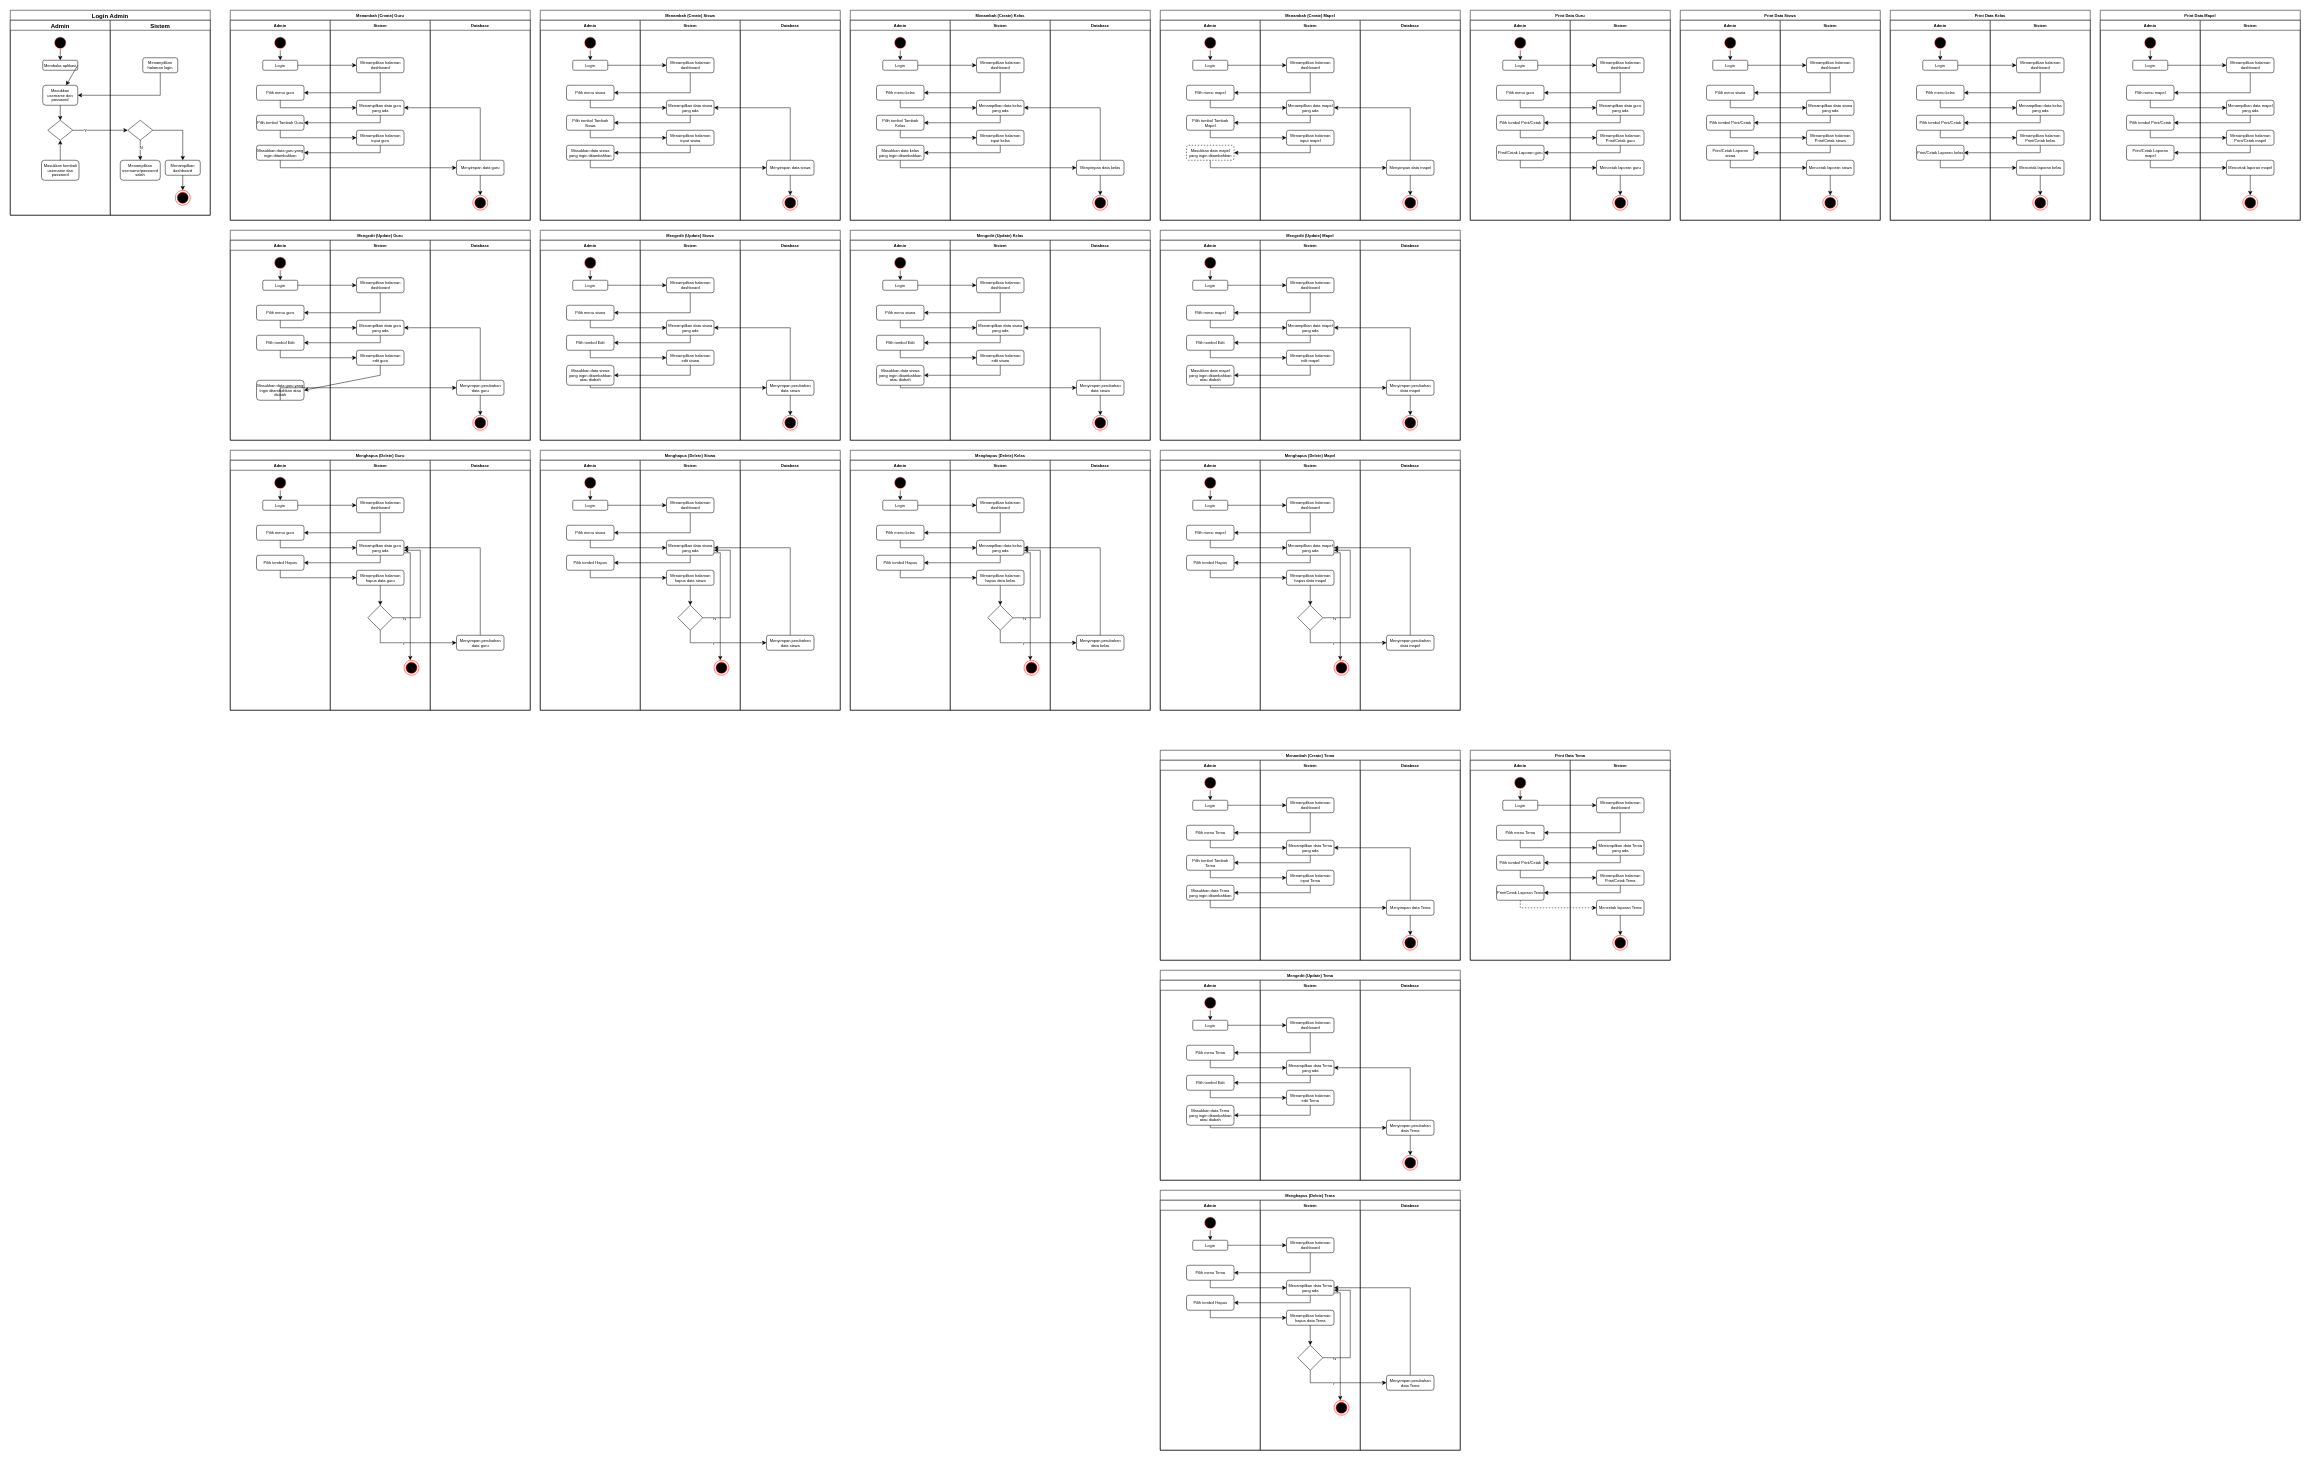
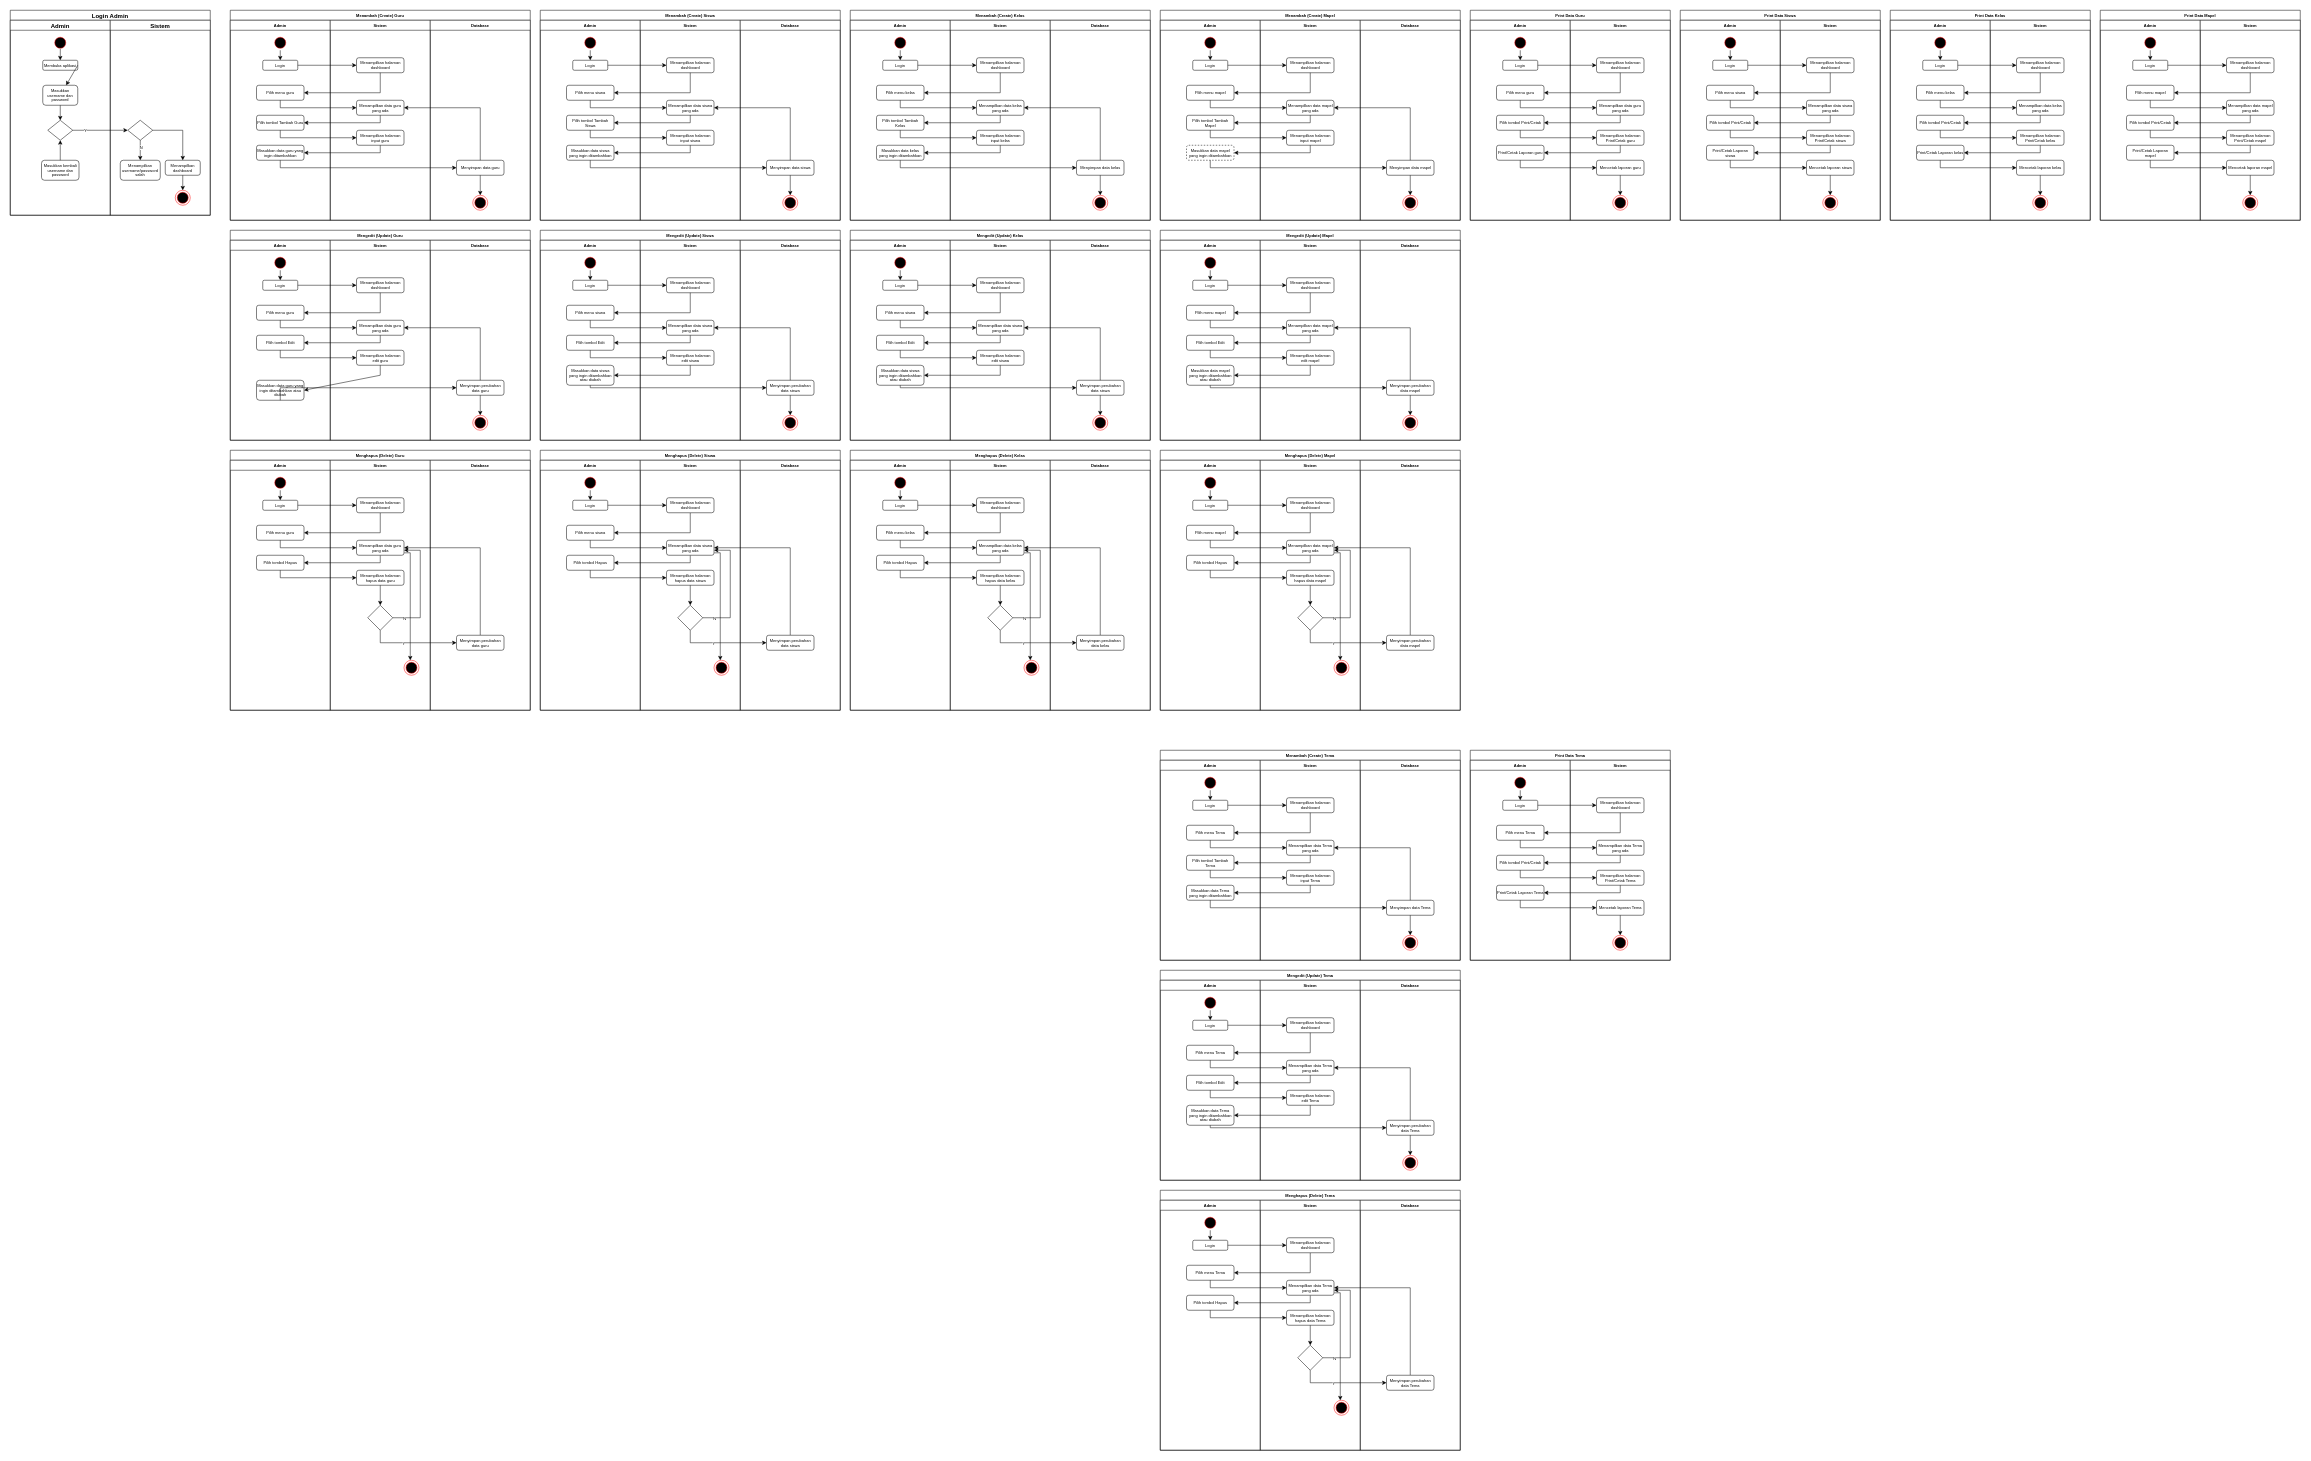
(160, 65) -> none
(82, 95) -> none
(1553, 908) -> (1553, 908)
